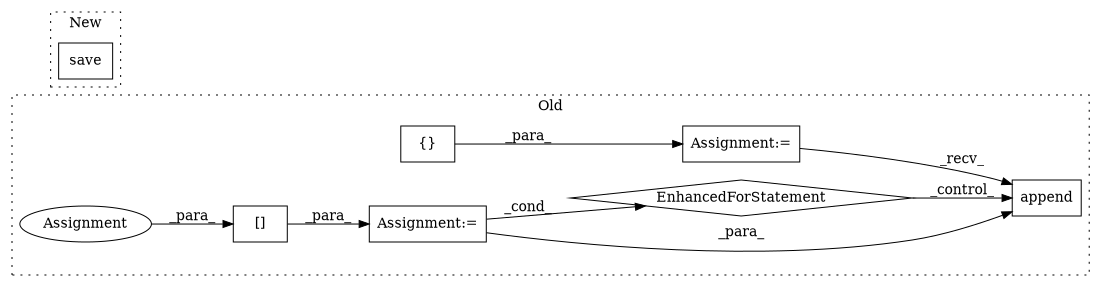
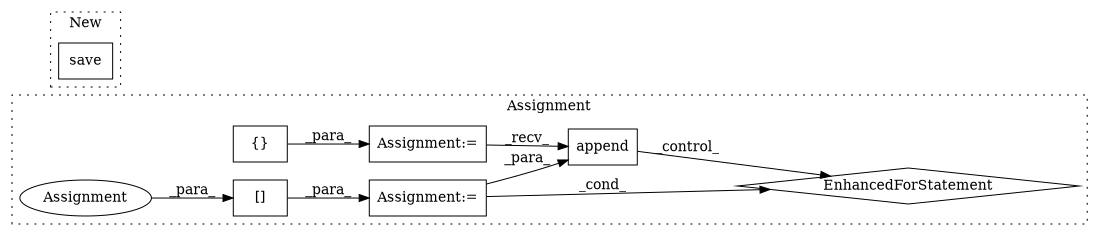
(551, 106) -> (550, 106)
(957, 198) -> (729, 163)
